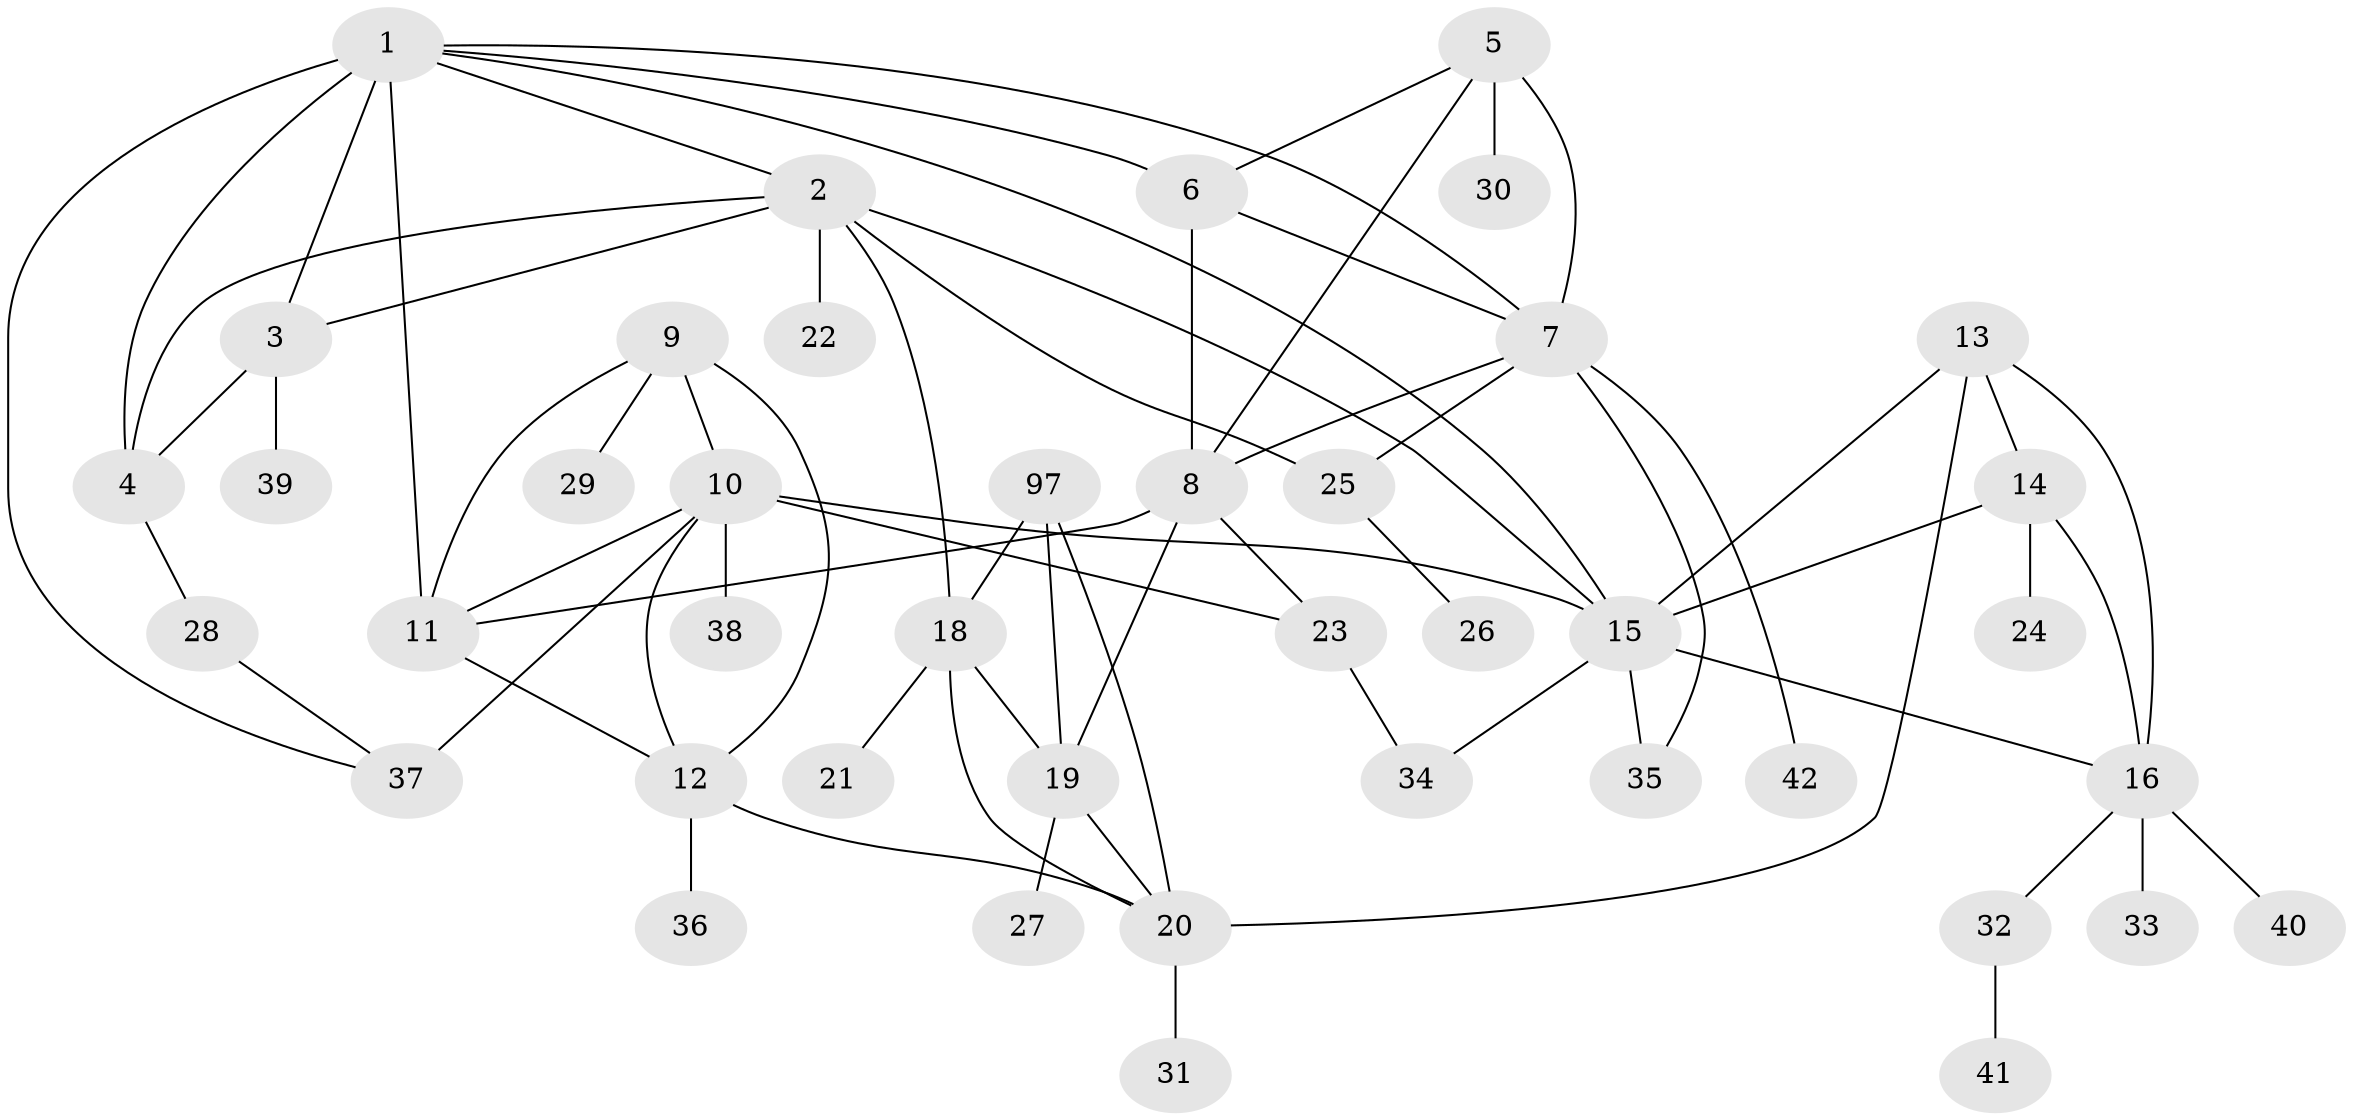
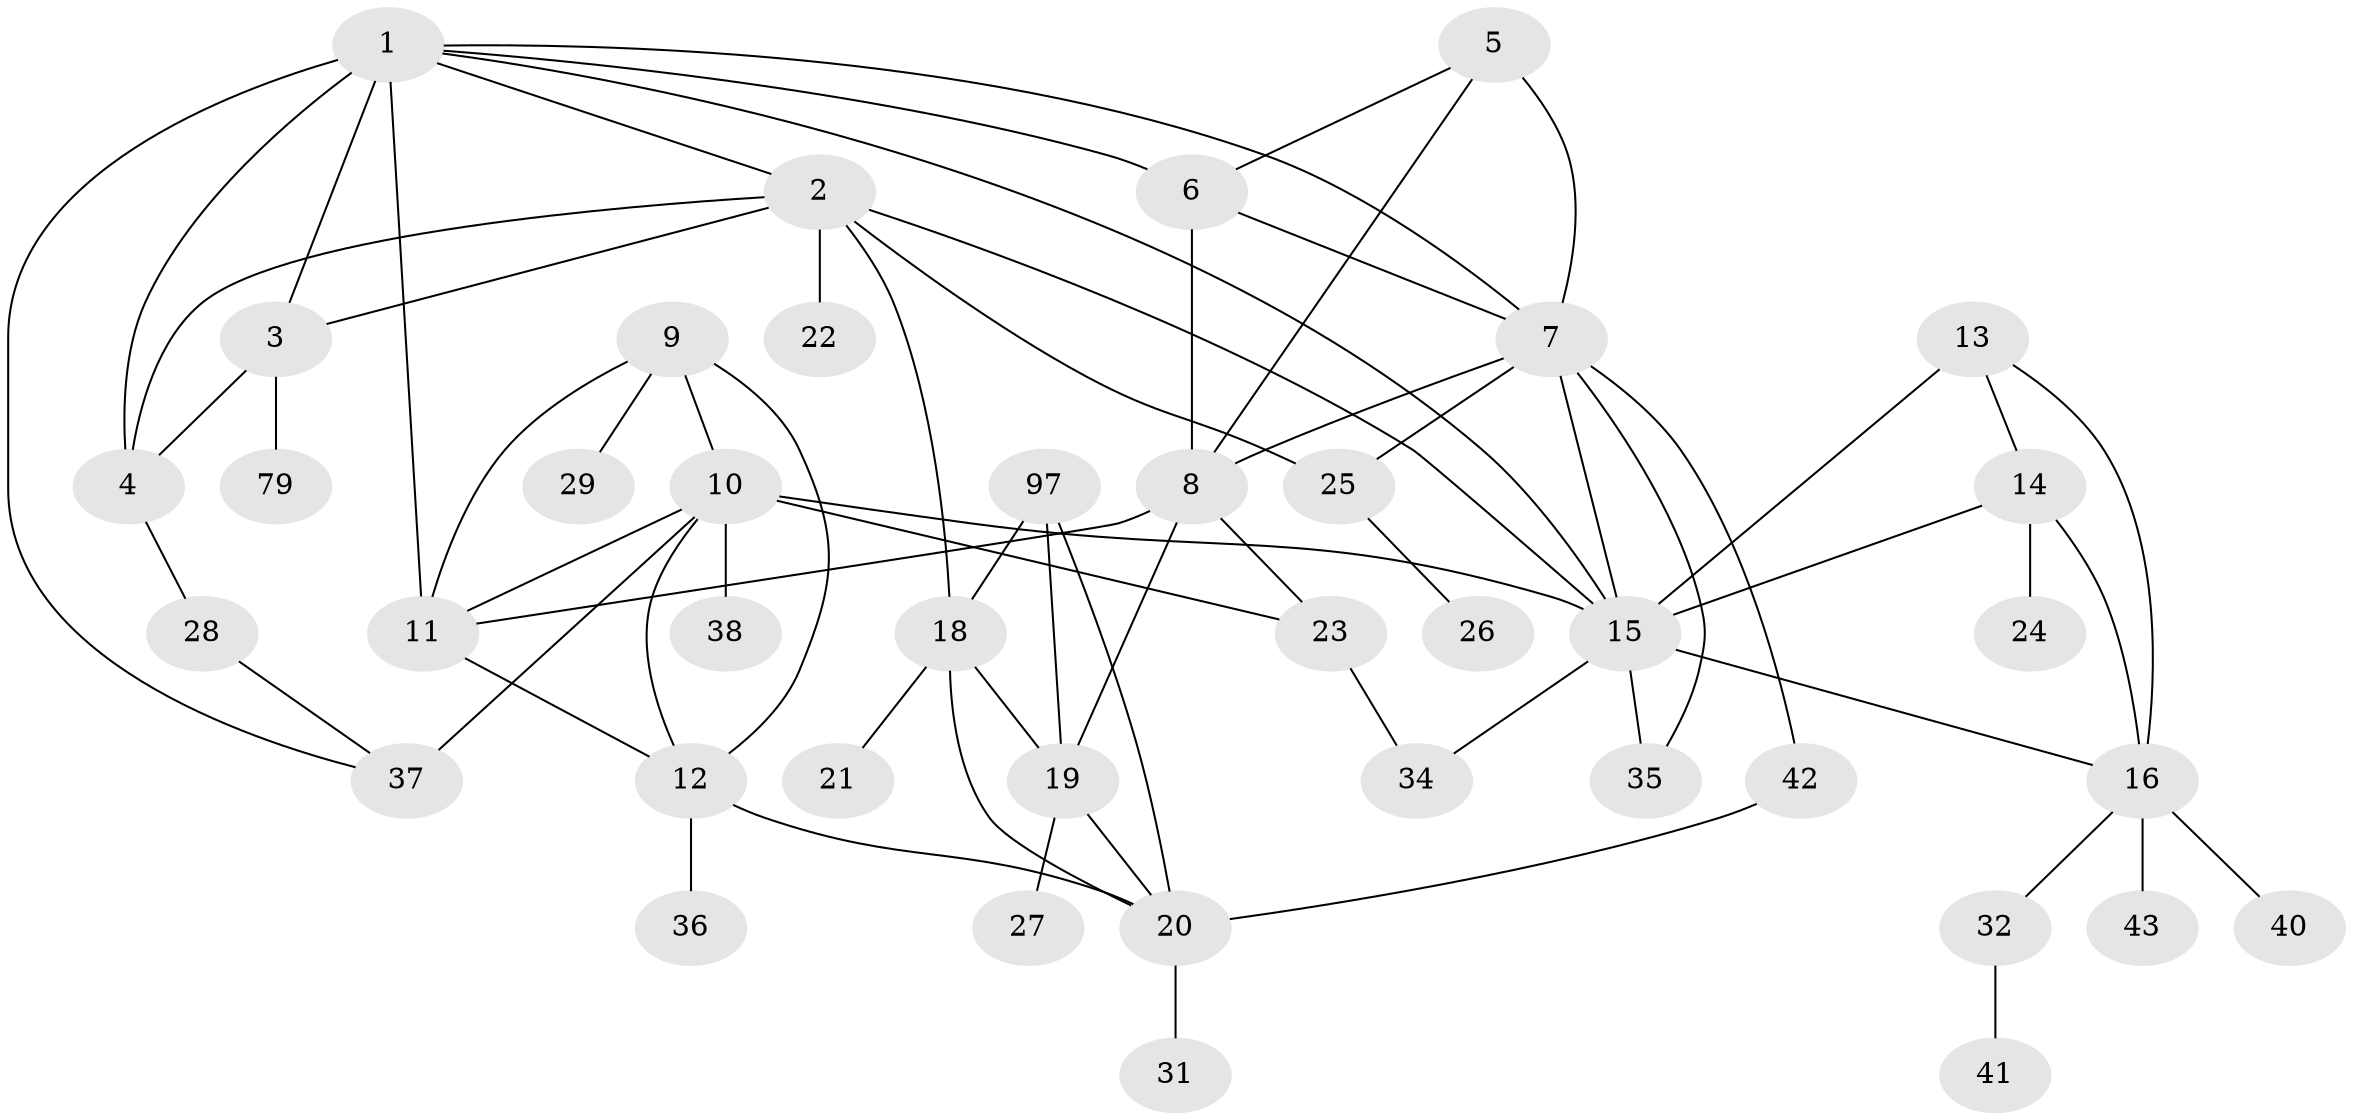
(1494, 192) -> none
(276, 487) -> (276, 487)
none -> (1589, 487)
(1781, 863) -> (1496, 874)
(2143, 928) -> (2143, 928)
